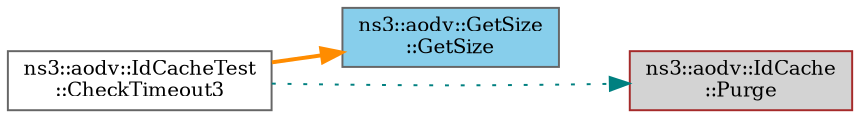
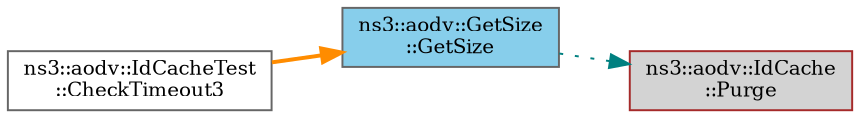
(441, 85) -> (585, 57)
